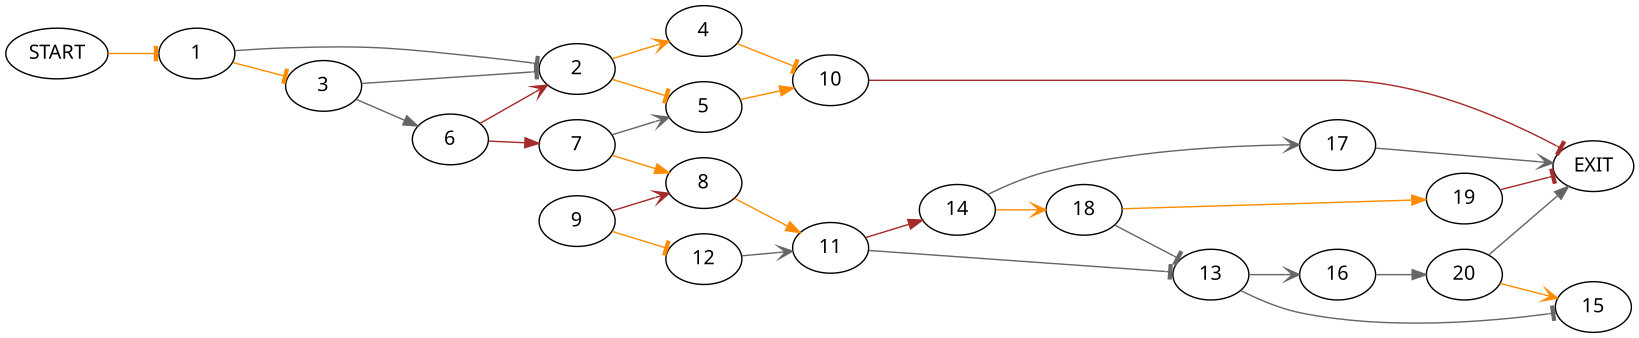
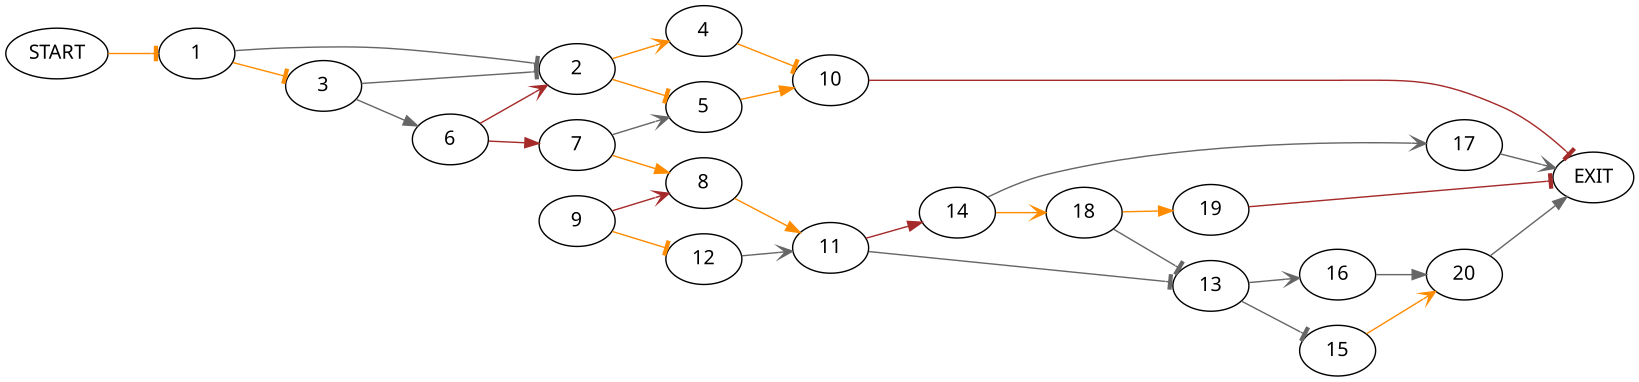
(1522, 289) -> (1395, 316)
